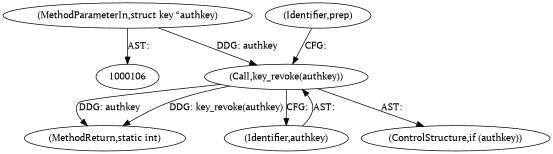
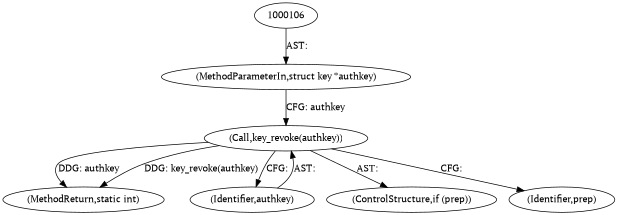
(128, 43) -> (286, 43)
(304, 43) -> (424, 169)
(247, 46) -> (316, 108)
(456, 138) -> (412, 200)
